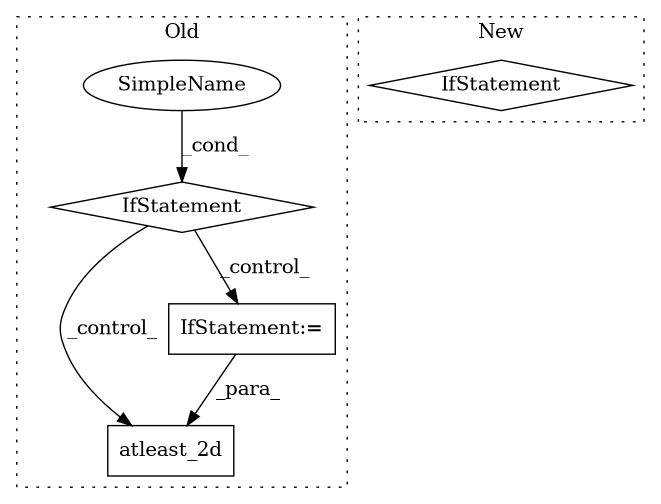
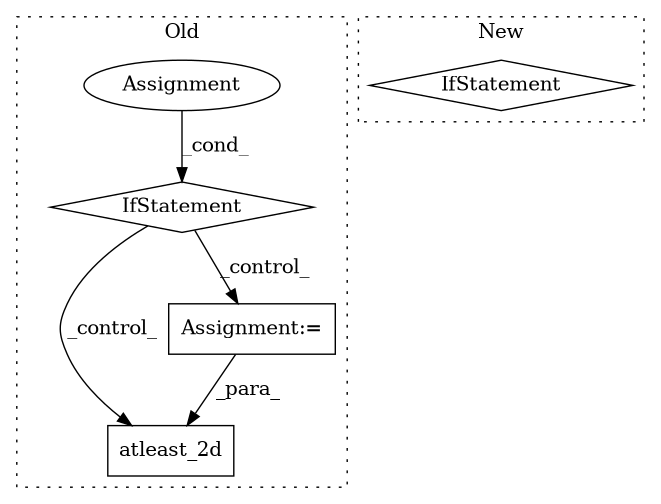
(182, 85) -> (182, 85)
(252, 329) -> (252, 329)
